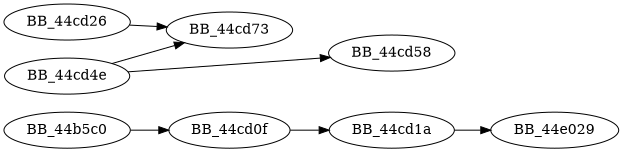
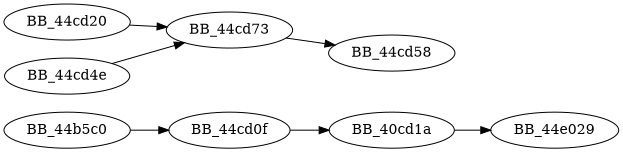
(67, 22) -> (67, 22)
(224, 65) -> (305, 41)
(392, 130) -> (392, 130)
